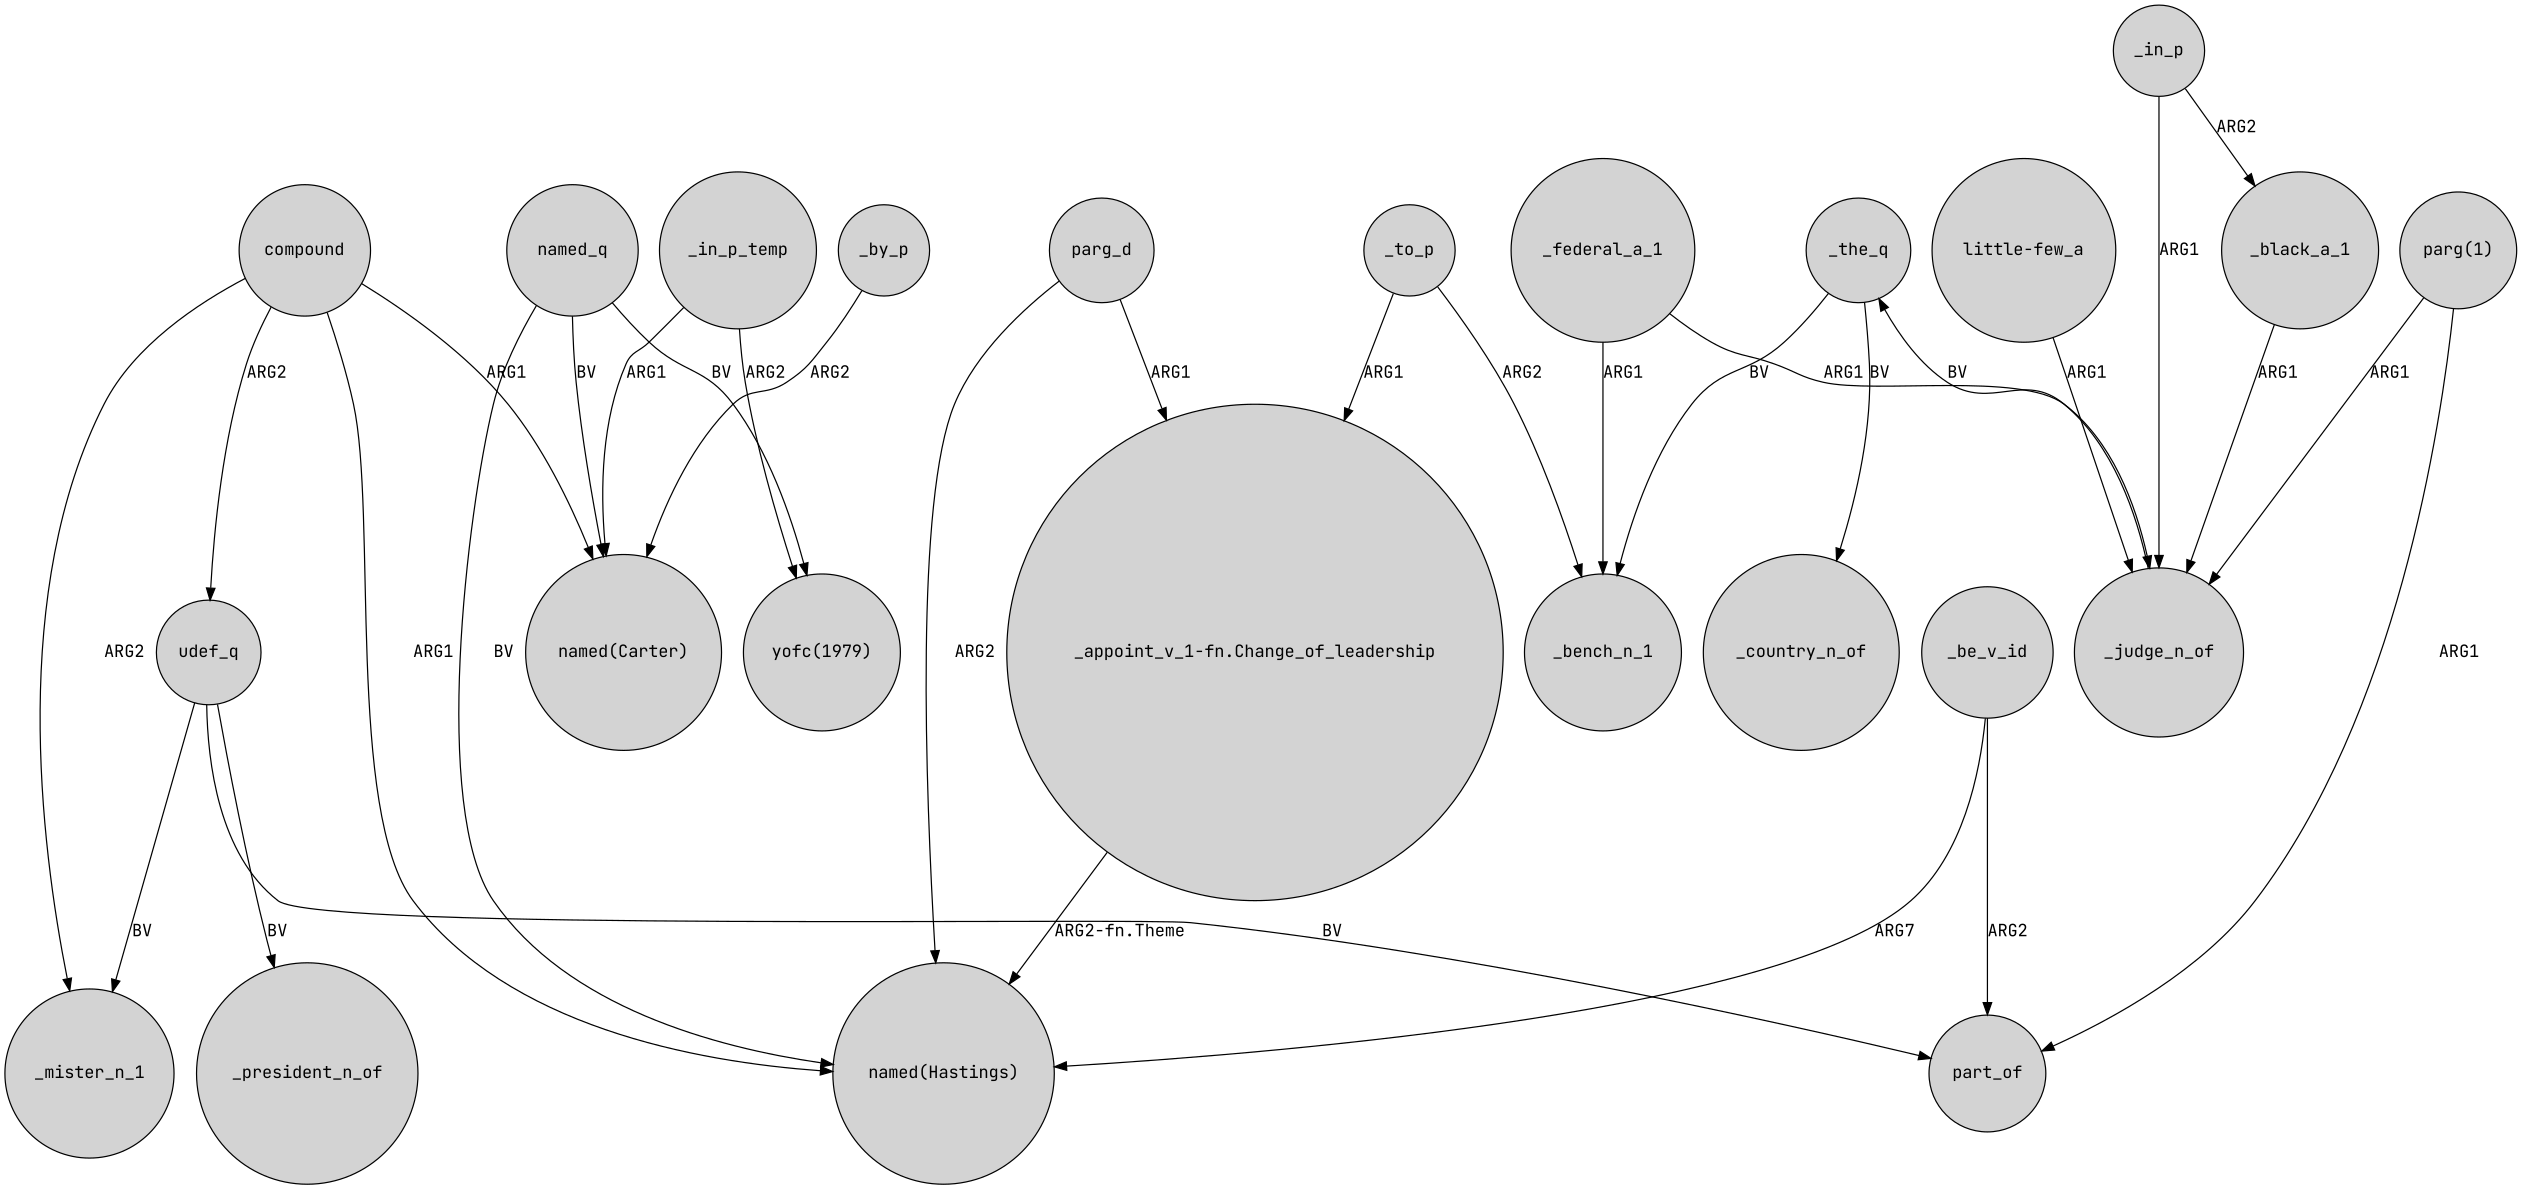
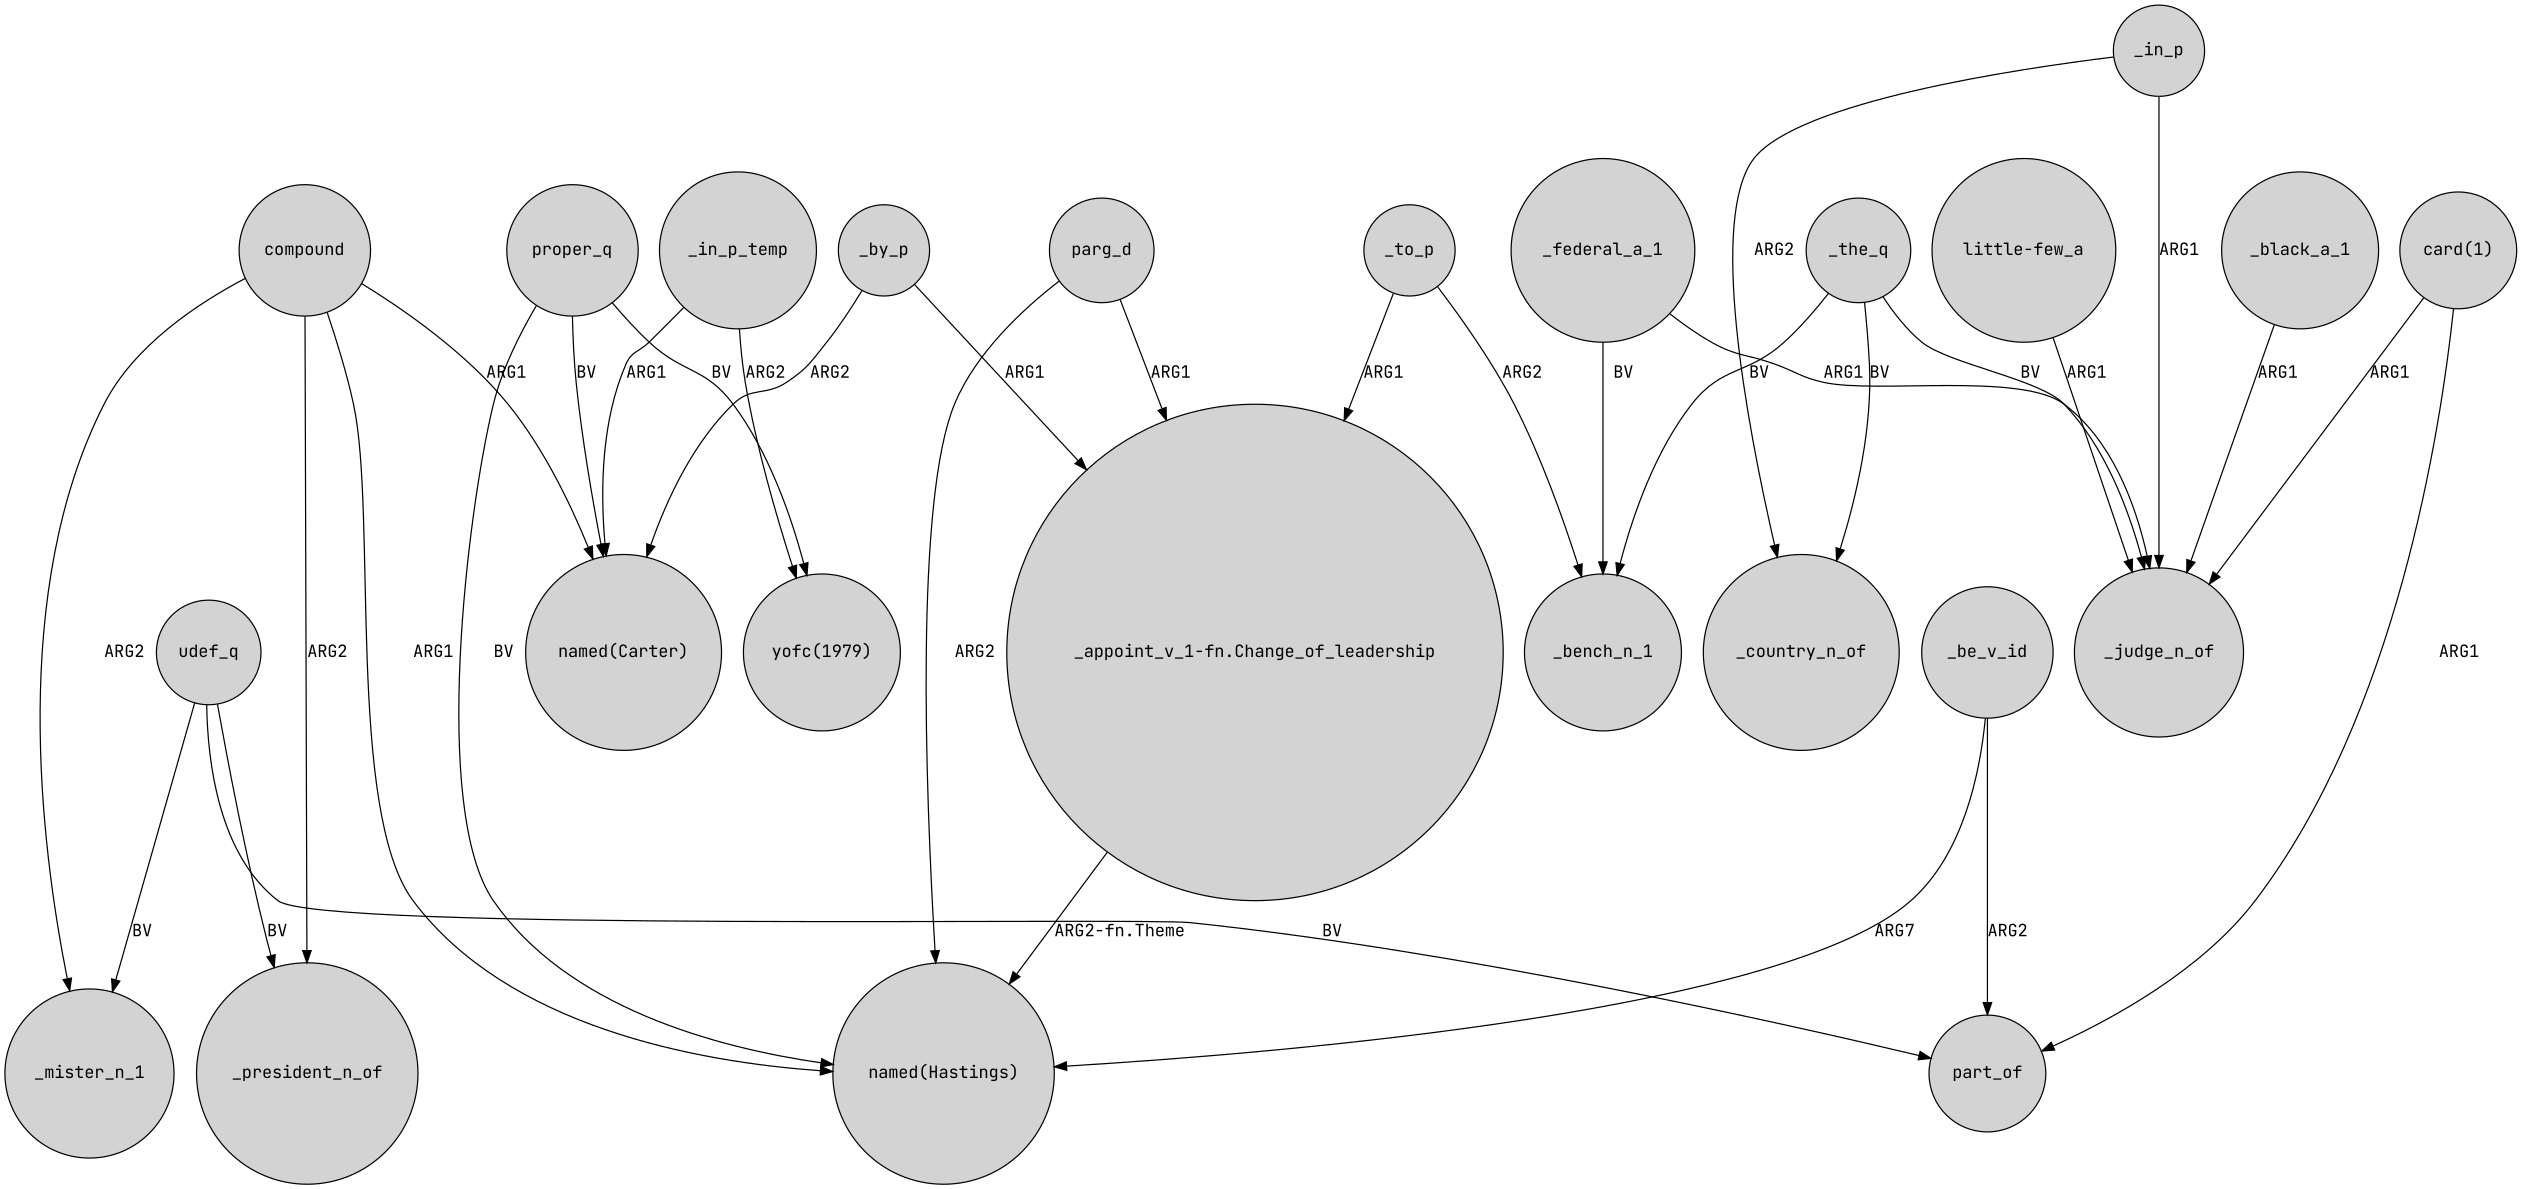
(2217, 132) -> (1751, 165)
(572, 250) -> (572, 250)
(2458, 250) -> (2458, 250)
none -> (996, 373)
(1624, 373) -> (1624, 373)
(2051, 396) -> (2019, 381)
(227, 444) -> (306, 633)
